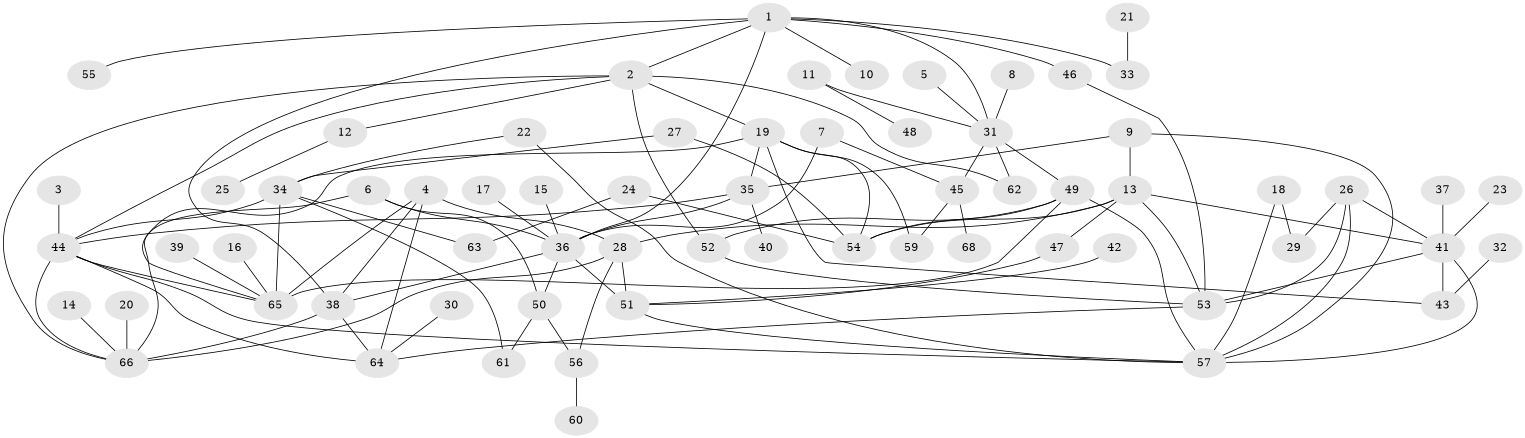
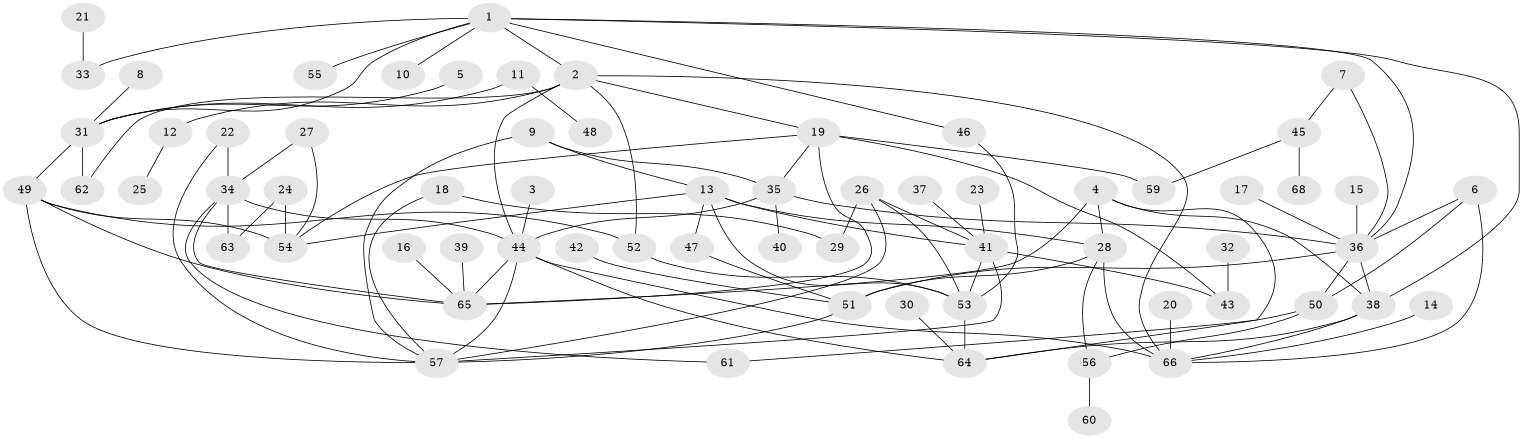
(974, 161) -> none
